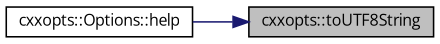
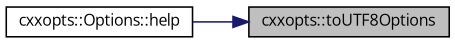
(341, 22) -> (349, 22)
